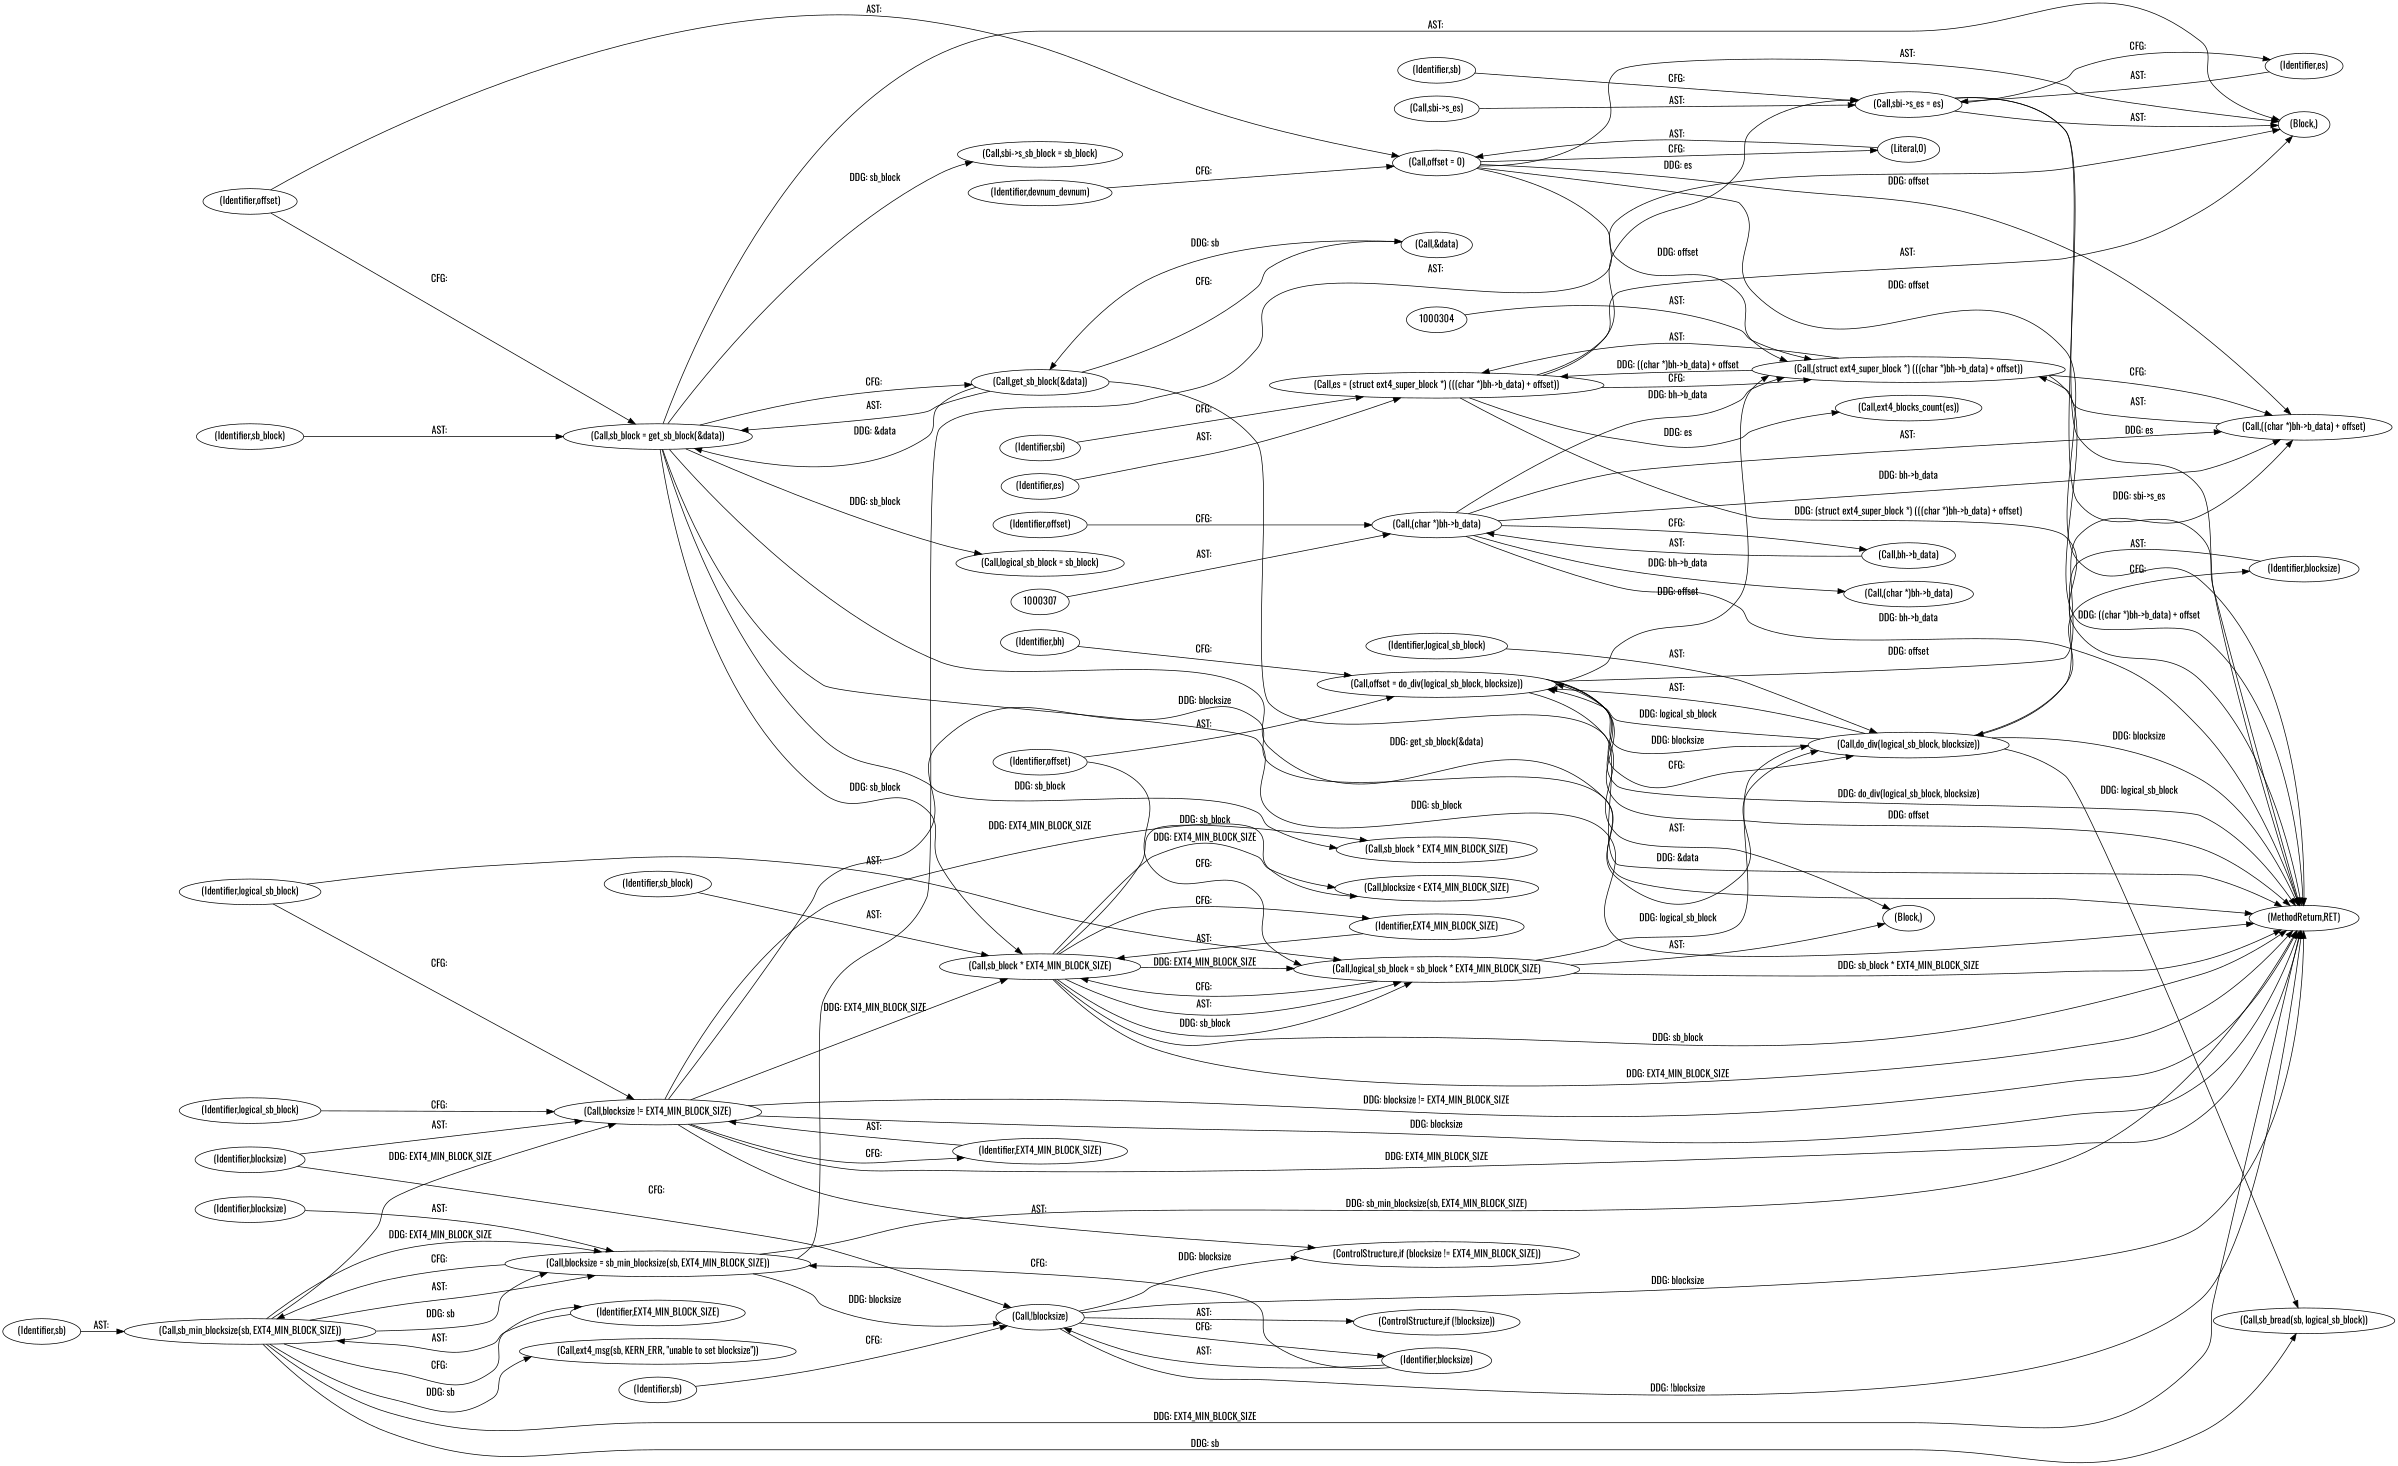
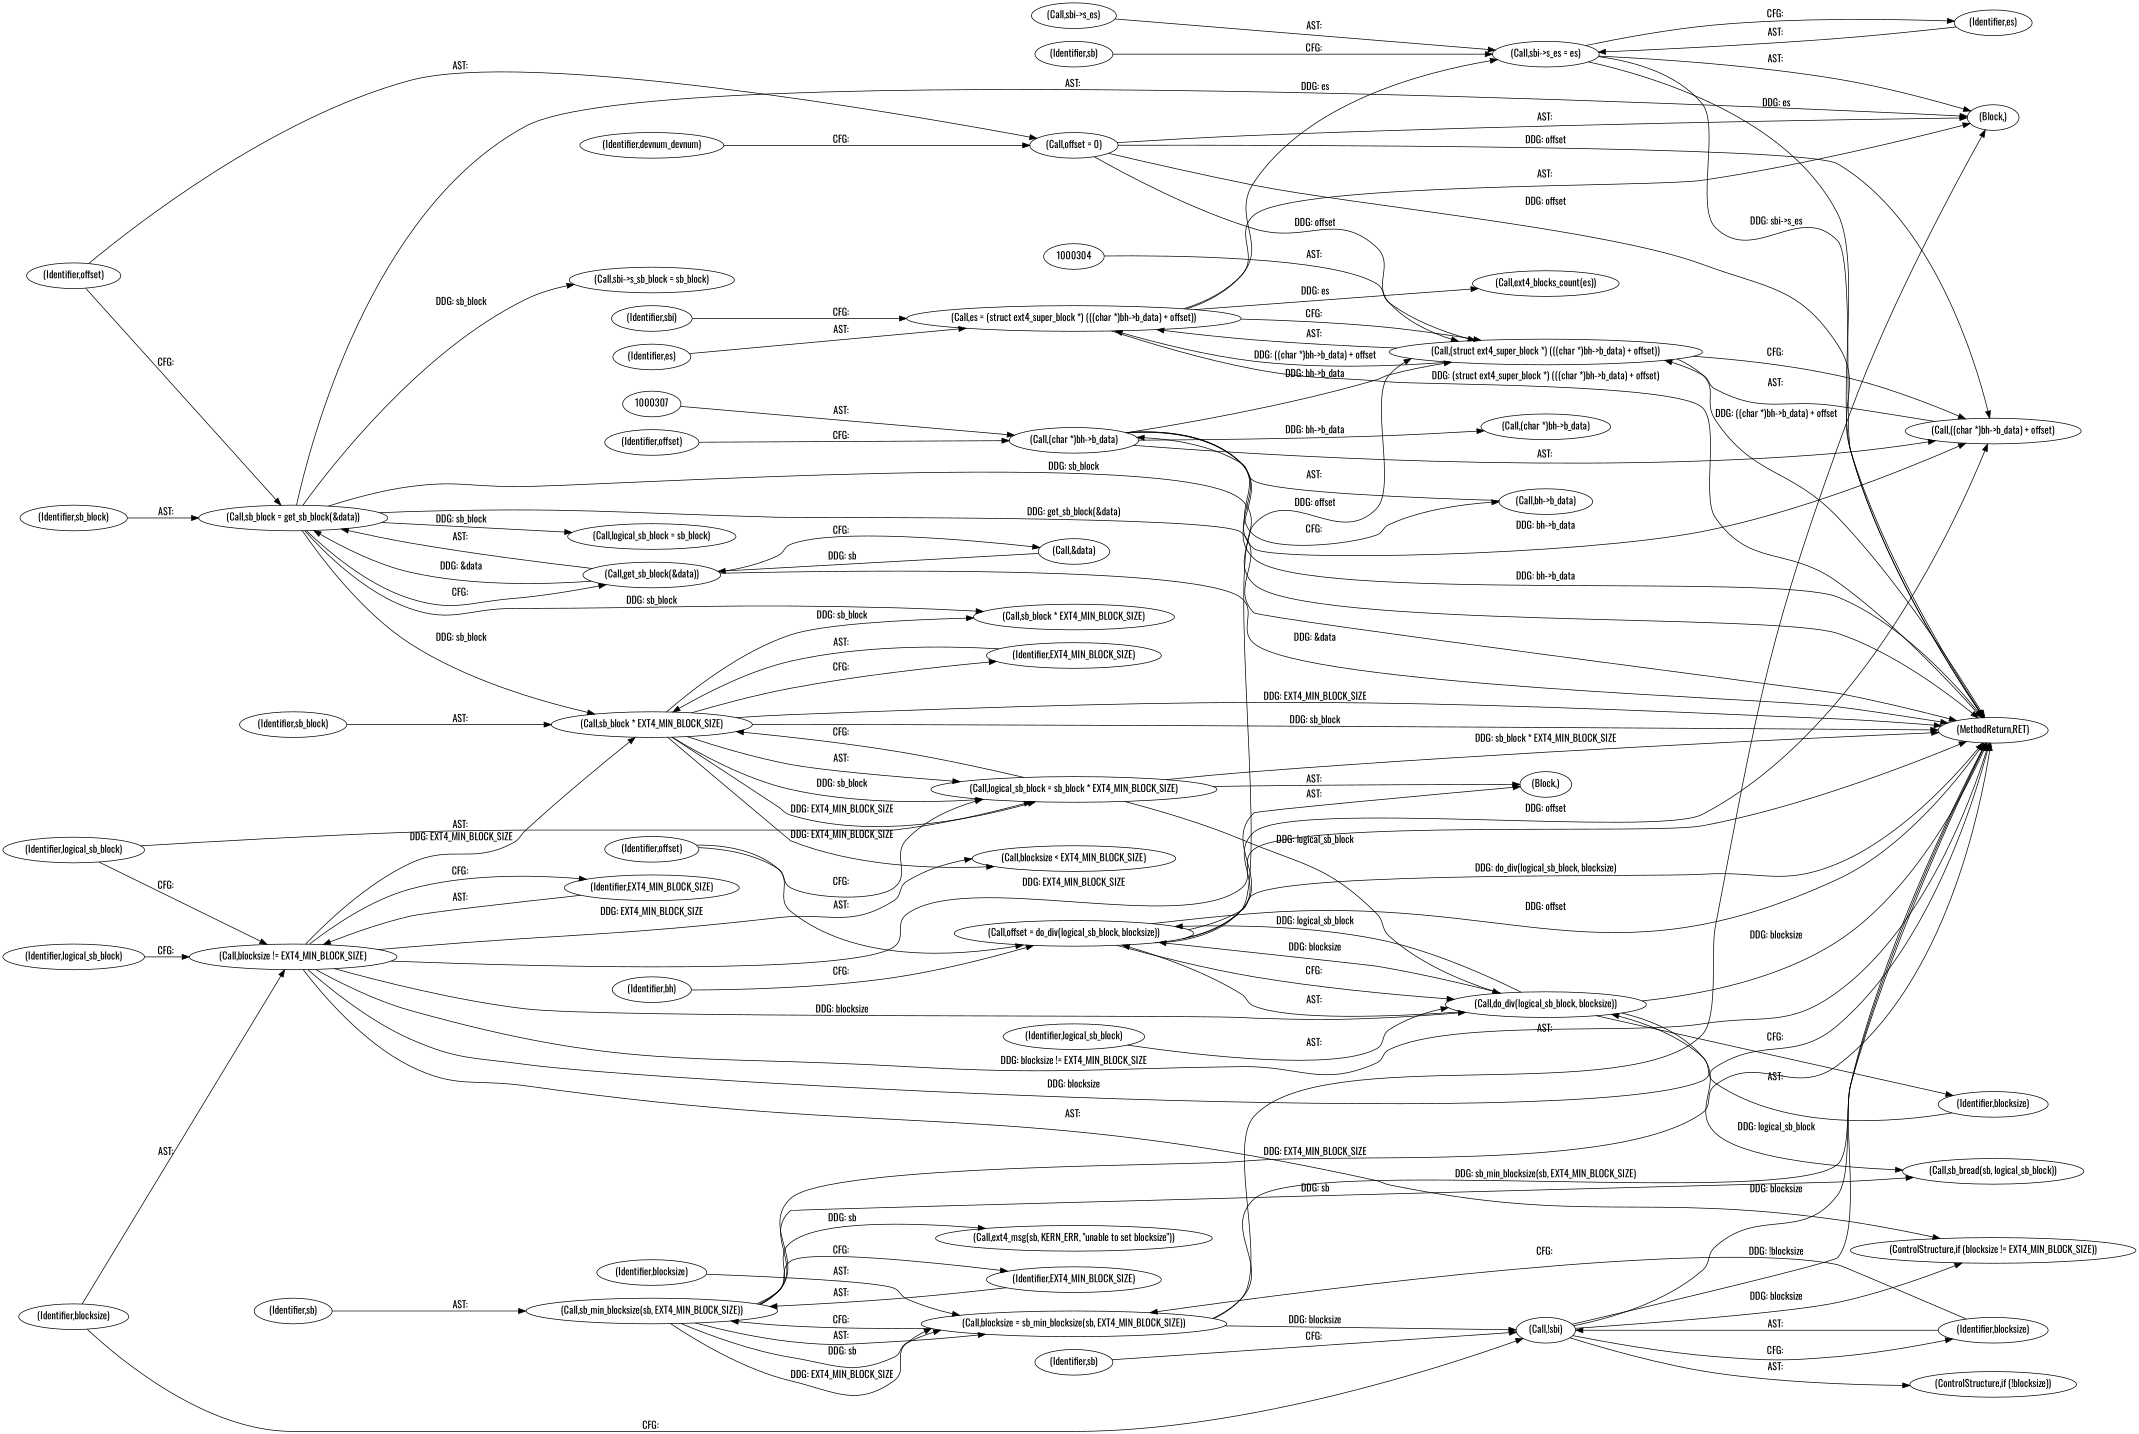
(1909, 149) -> none
(408, 1191) -> none
(1040, 1317) -> (1546, 1330)
